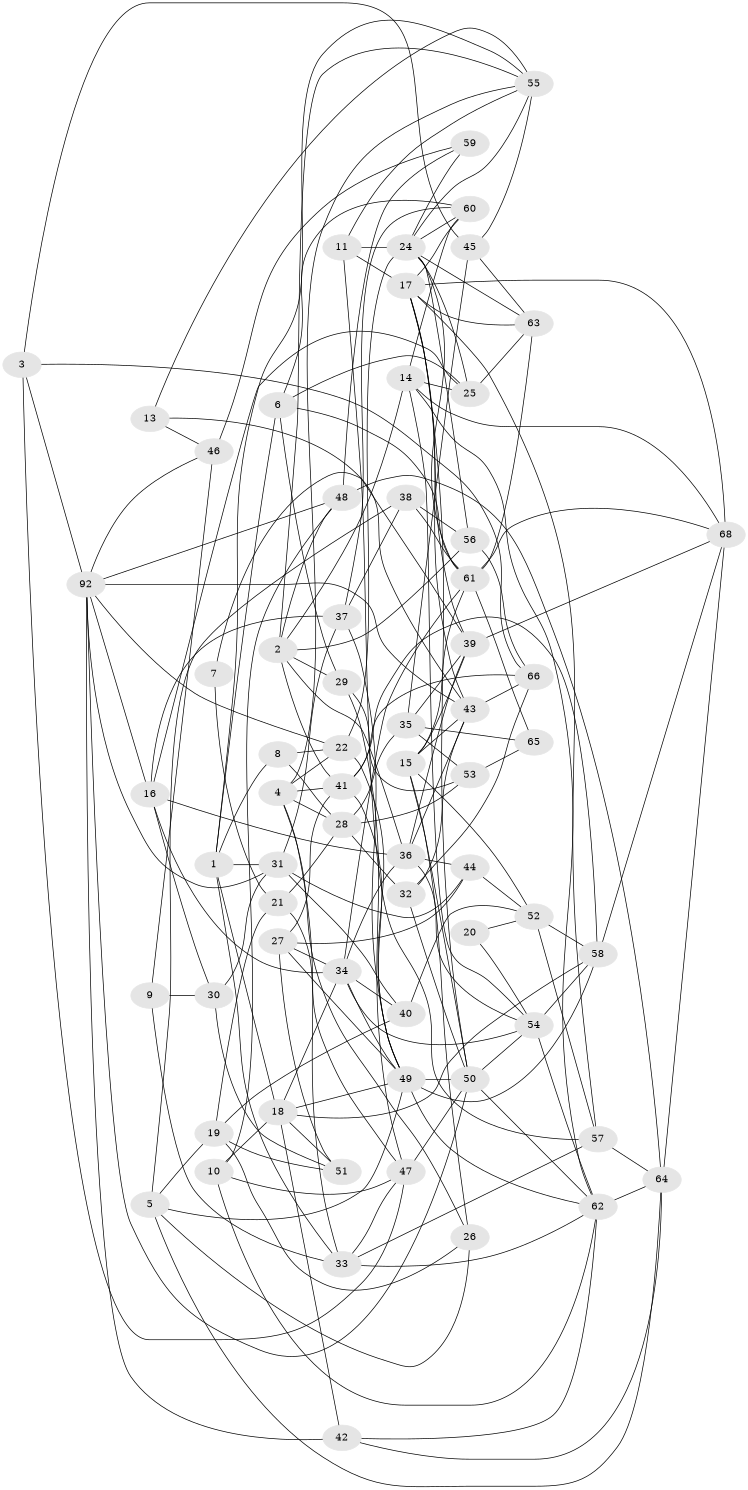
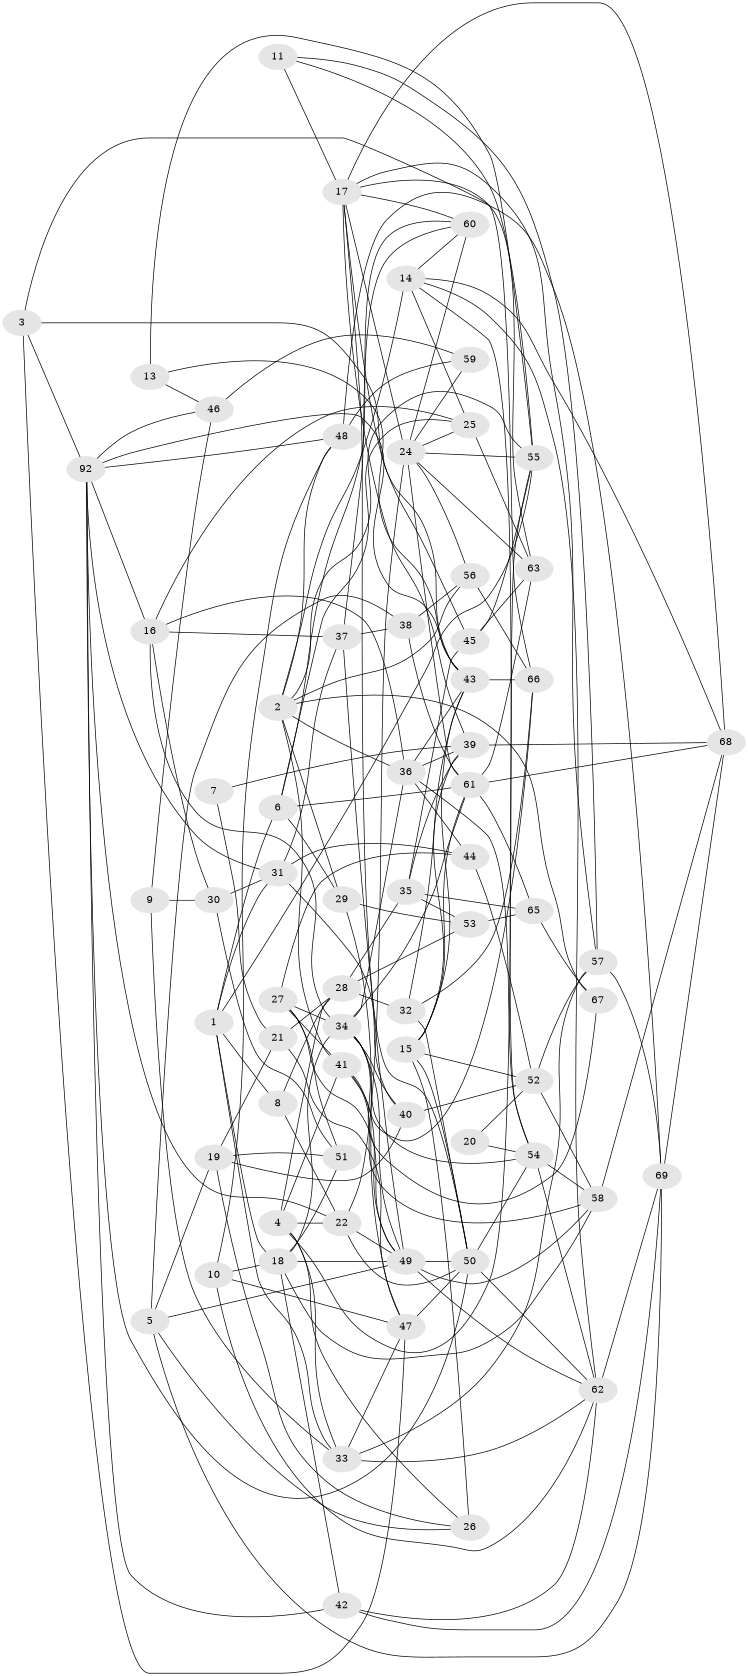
(374, 247) -> (374, 322)
none -> (598, 1001)
(662, 1180) -> (662, 1176)
none -> (392, 1283)
